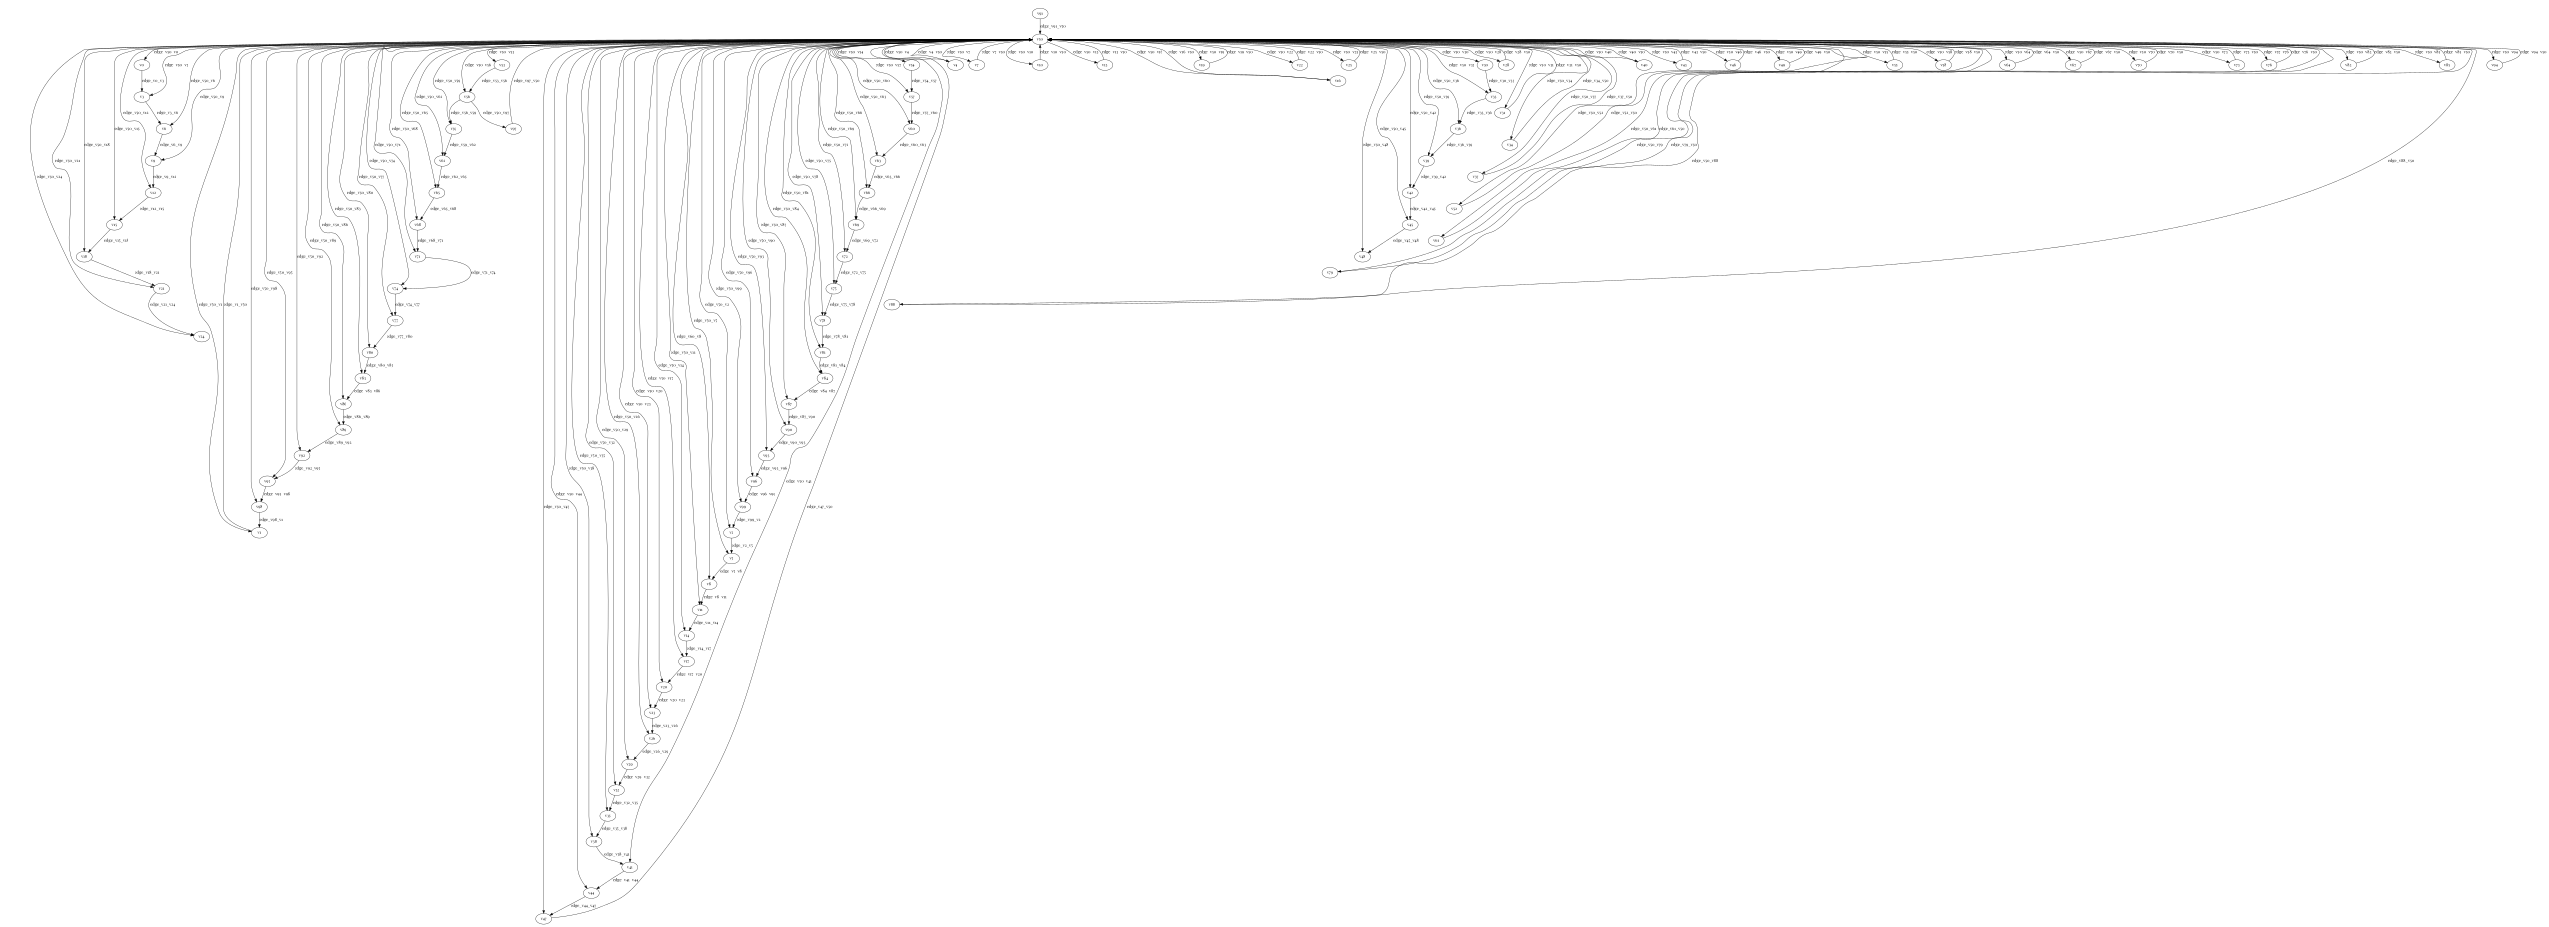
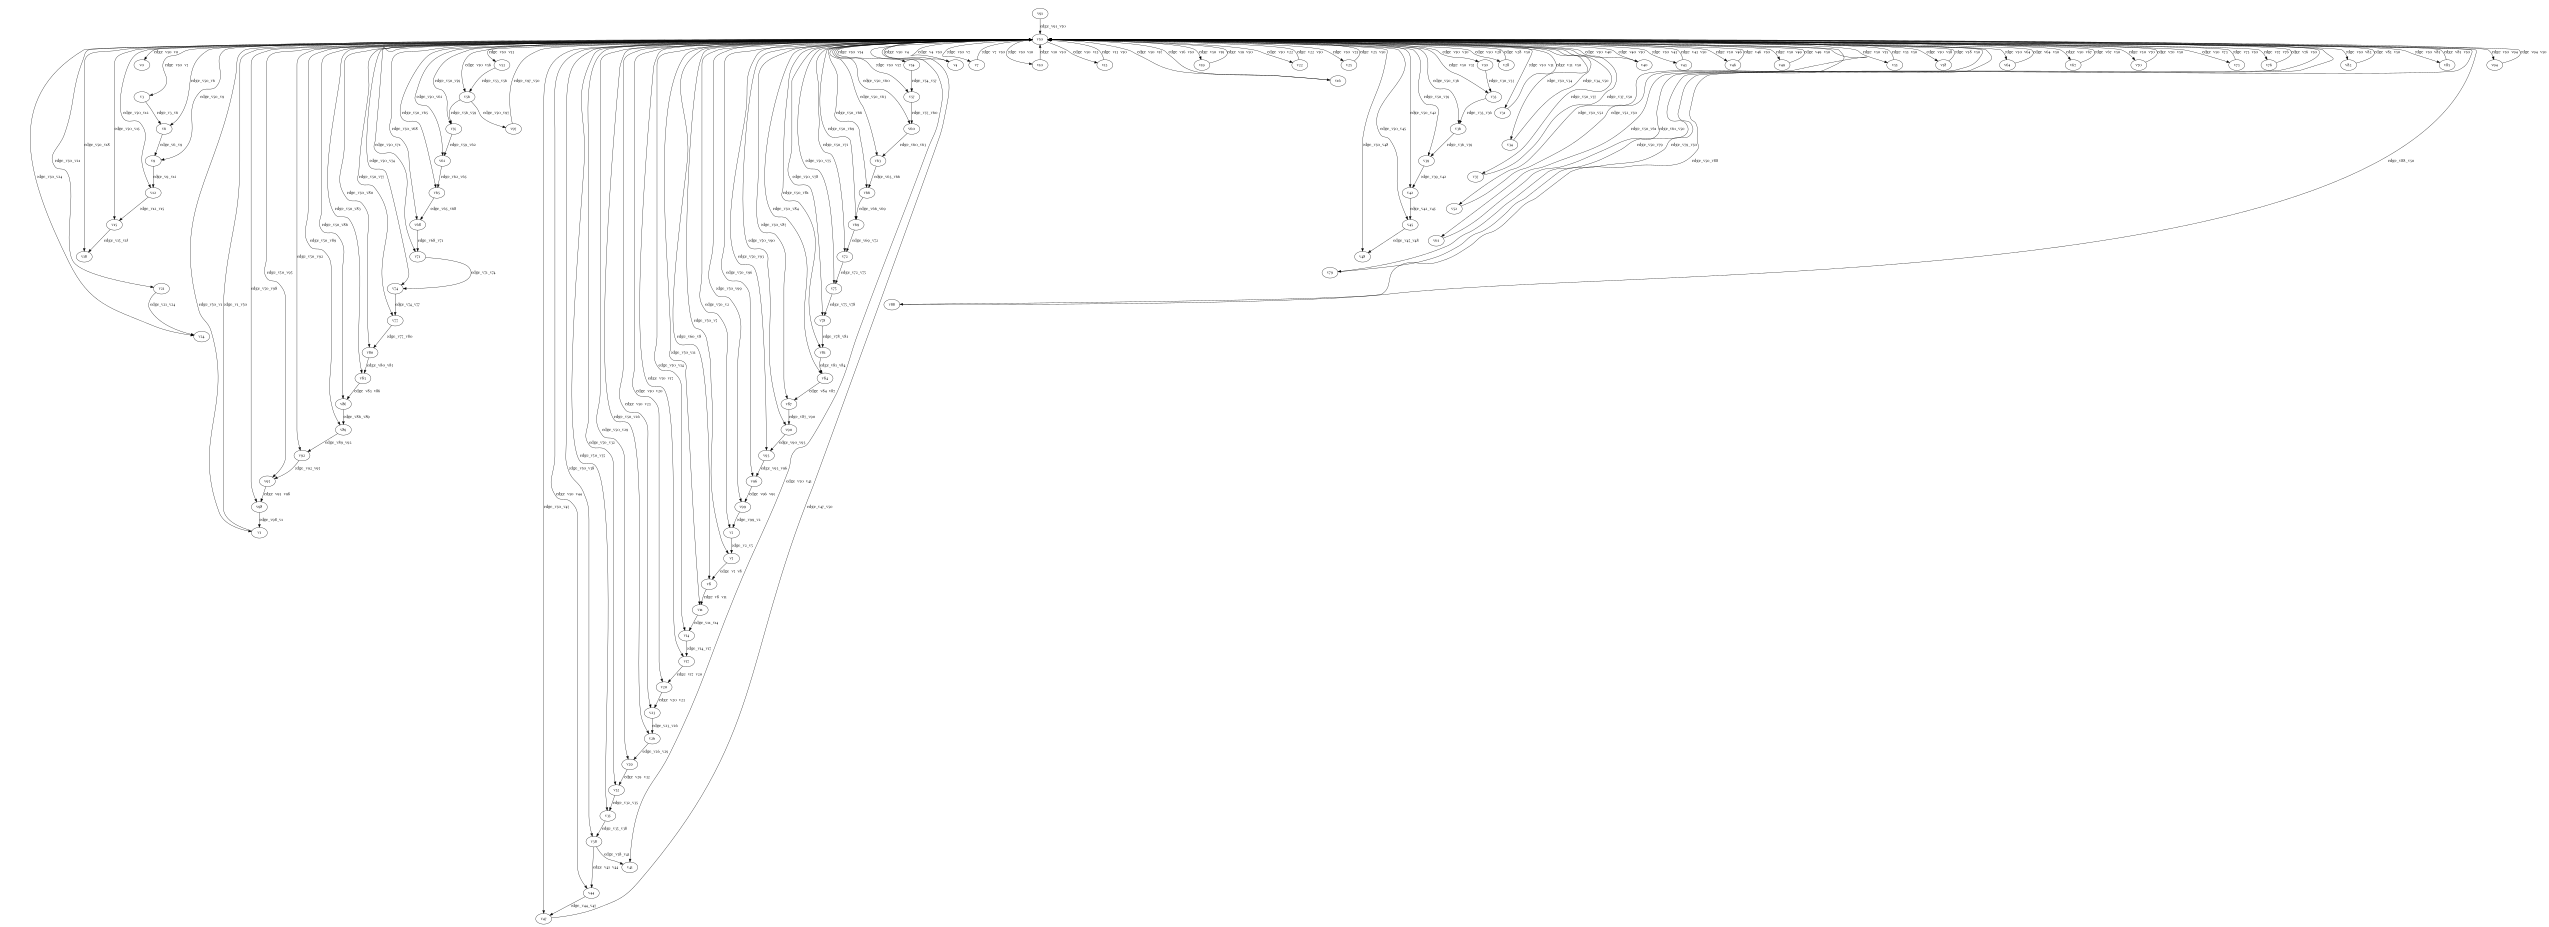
(142, 79) -> none
(122, 272) -> none
(611, 879) -> (593, 866)
